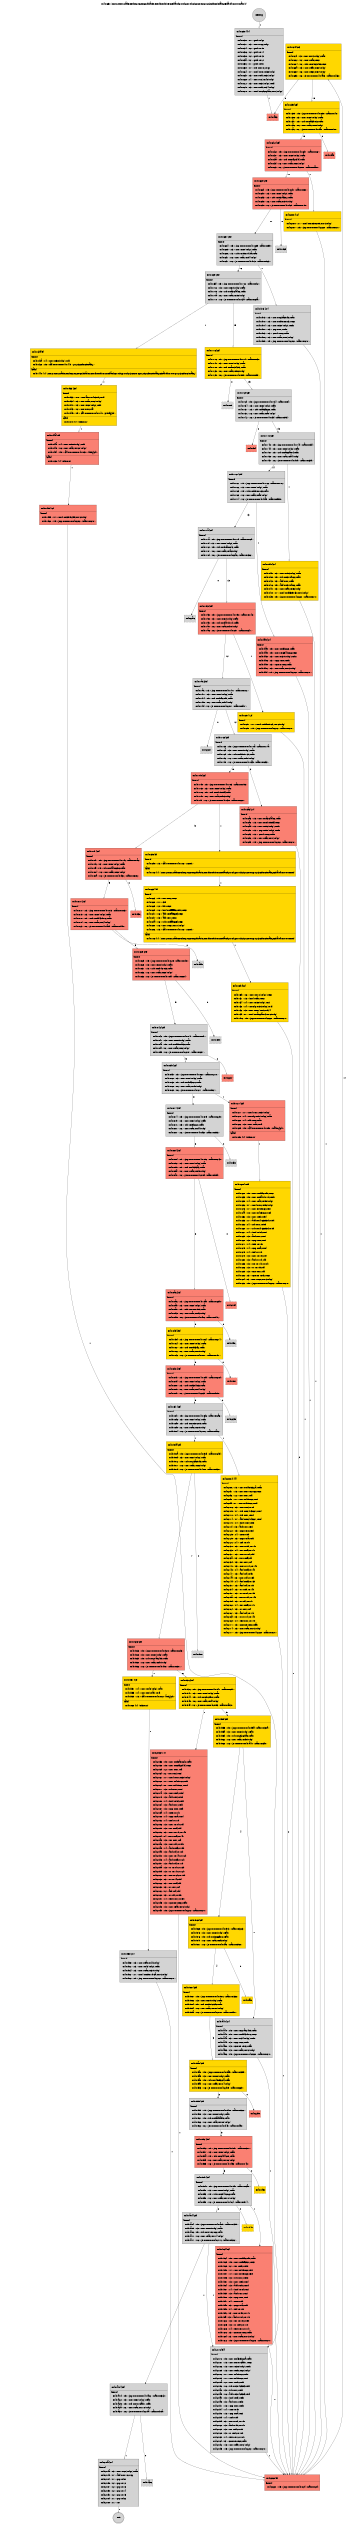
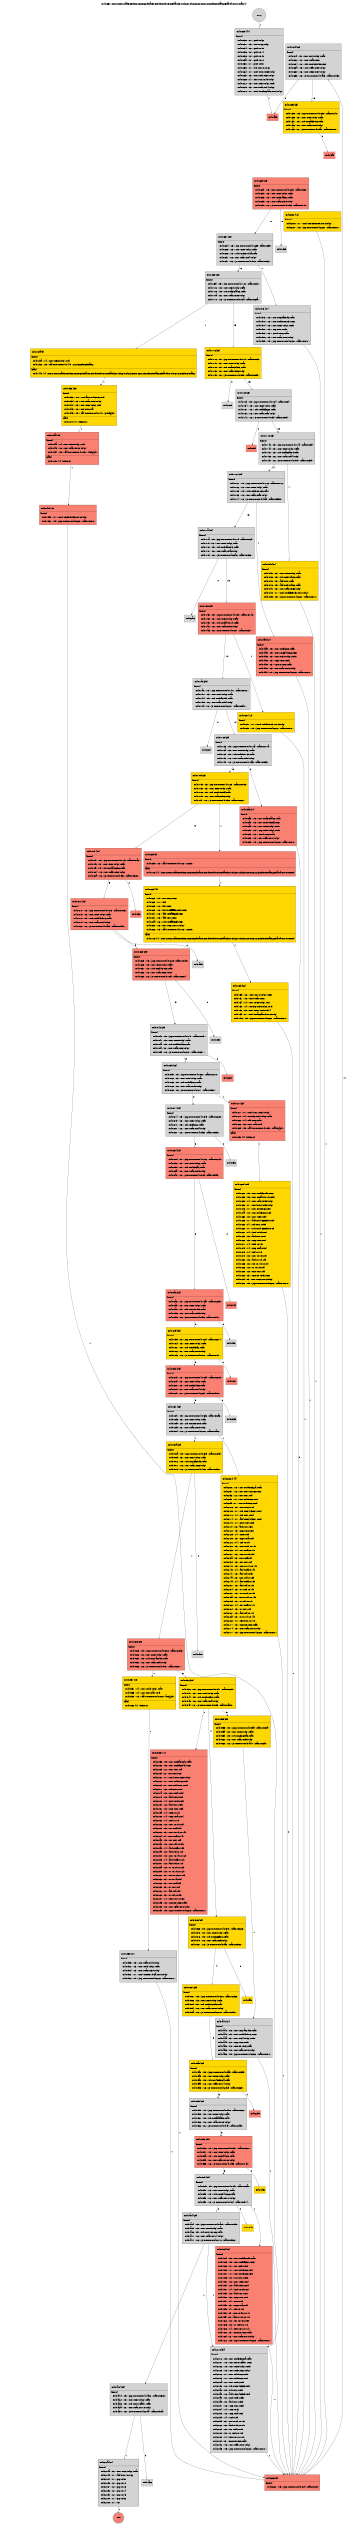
(259, 15) -> (259, 15)
(313, 62) -> (313, 62)
(293, 155) -> none
(220, 788) -> (220, 788)
(220, 864) -> (220, 864)
(230, 1831) -> (212, 1812)
(118, 2518) -> (118, 2518)
